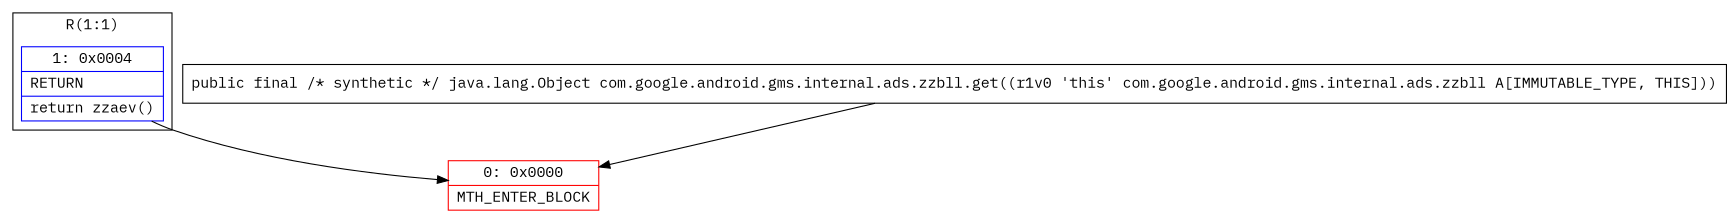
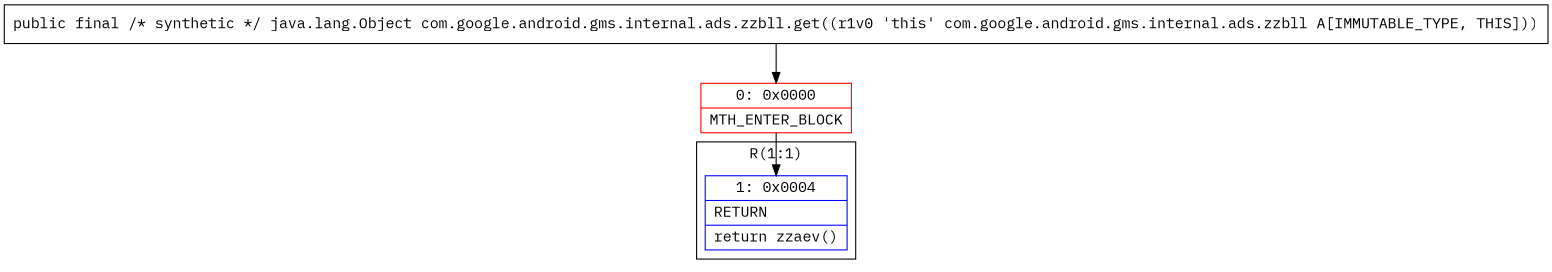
(292, 160) -> (776, 149)
